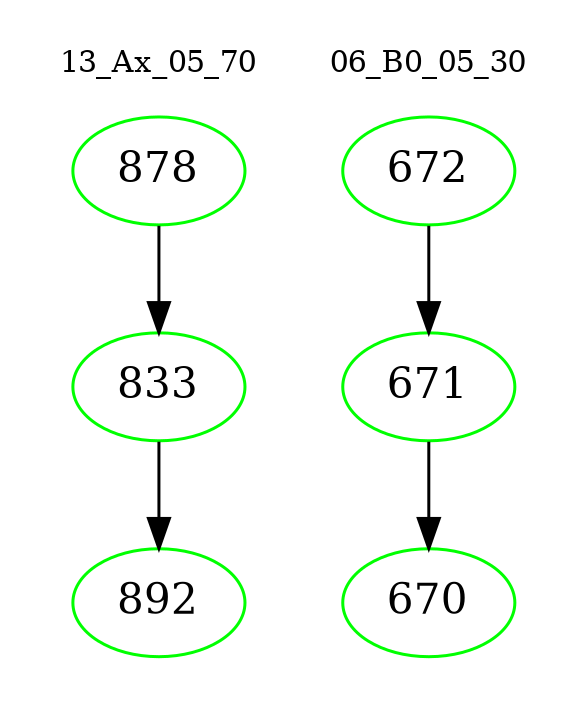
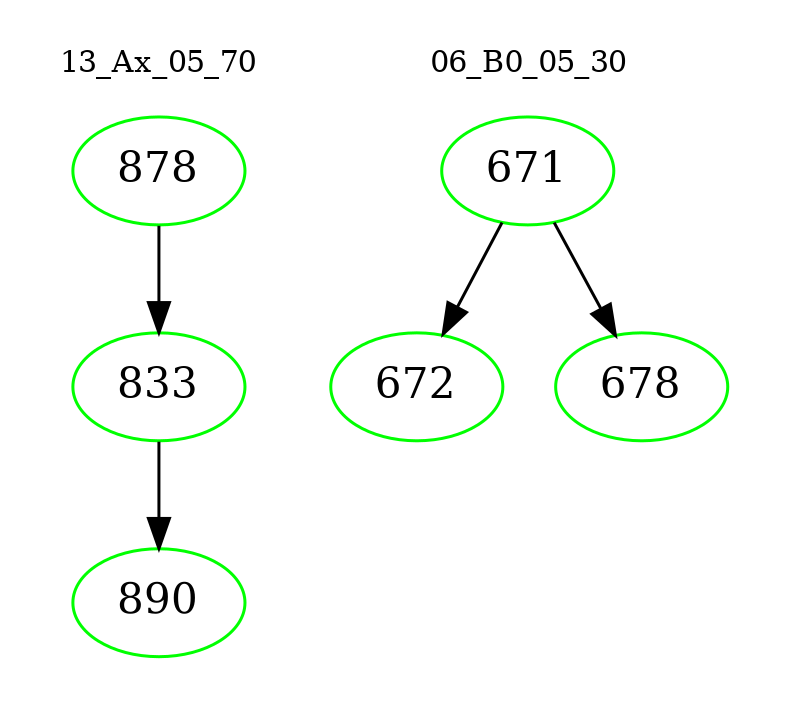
(429, 264) -> (480, 265)
(159, 603) -> (159, 603)
(429, 603) -> (642, 387)
